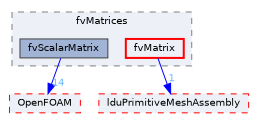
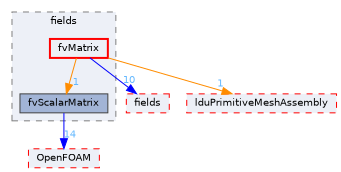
(102, 21) -> (64, 21)
none -> (73, 71)
(163, 72) -> (165, 74)
none -> (148, 103)
